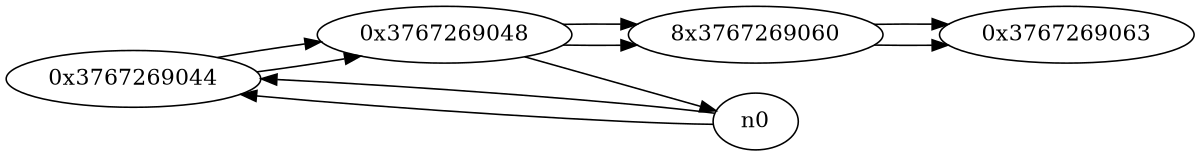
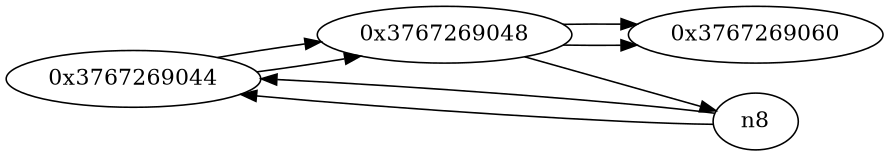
(756, 35) -> (756, 35)
(1067, 35) -> none
(756, 121) -> (756, 121)
